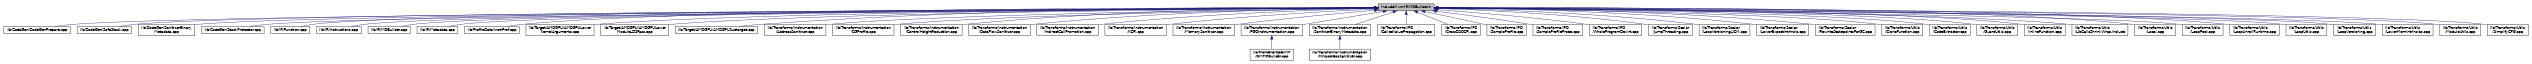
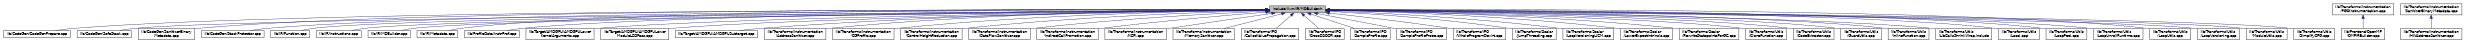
(1343, 18) -> none
(1374, 18) -> none
(2408, 30) -> none
